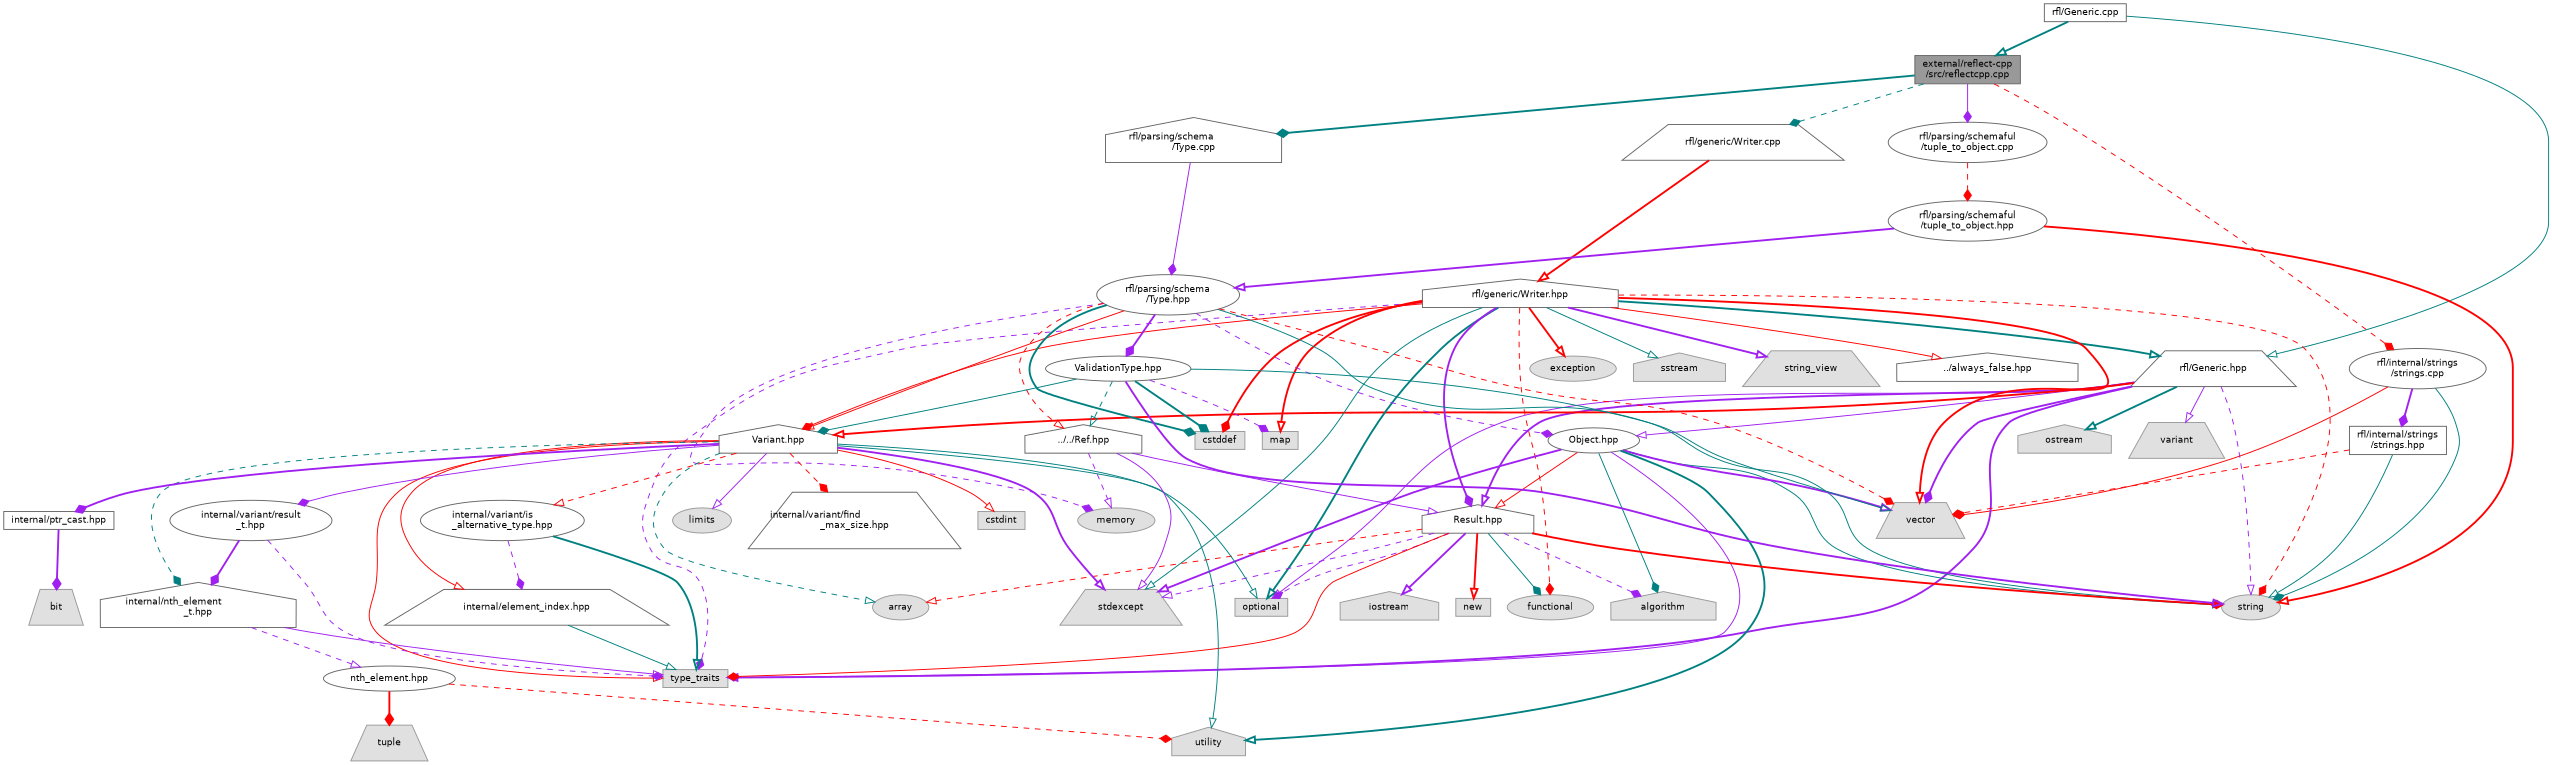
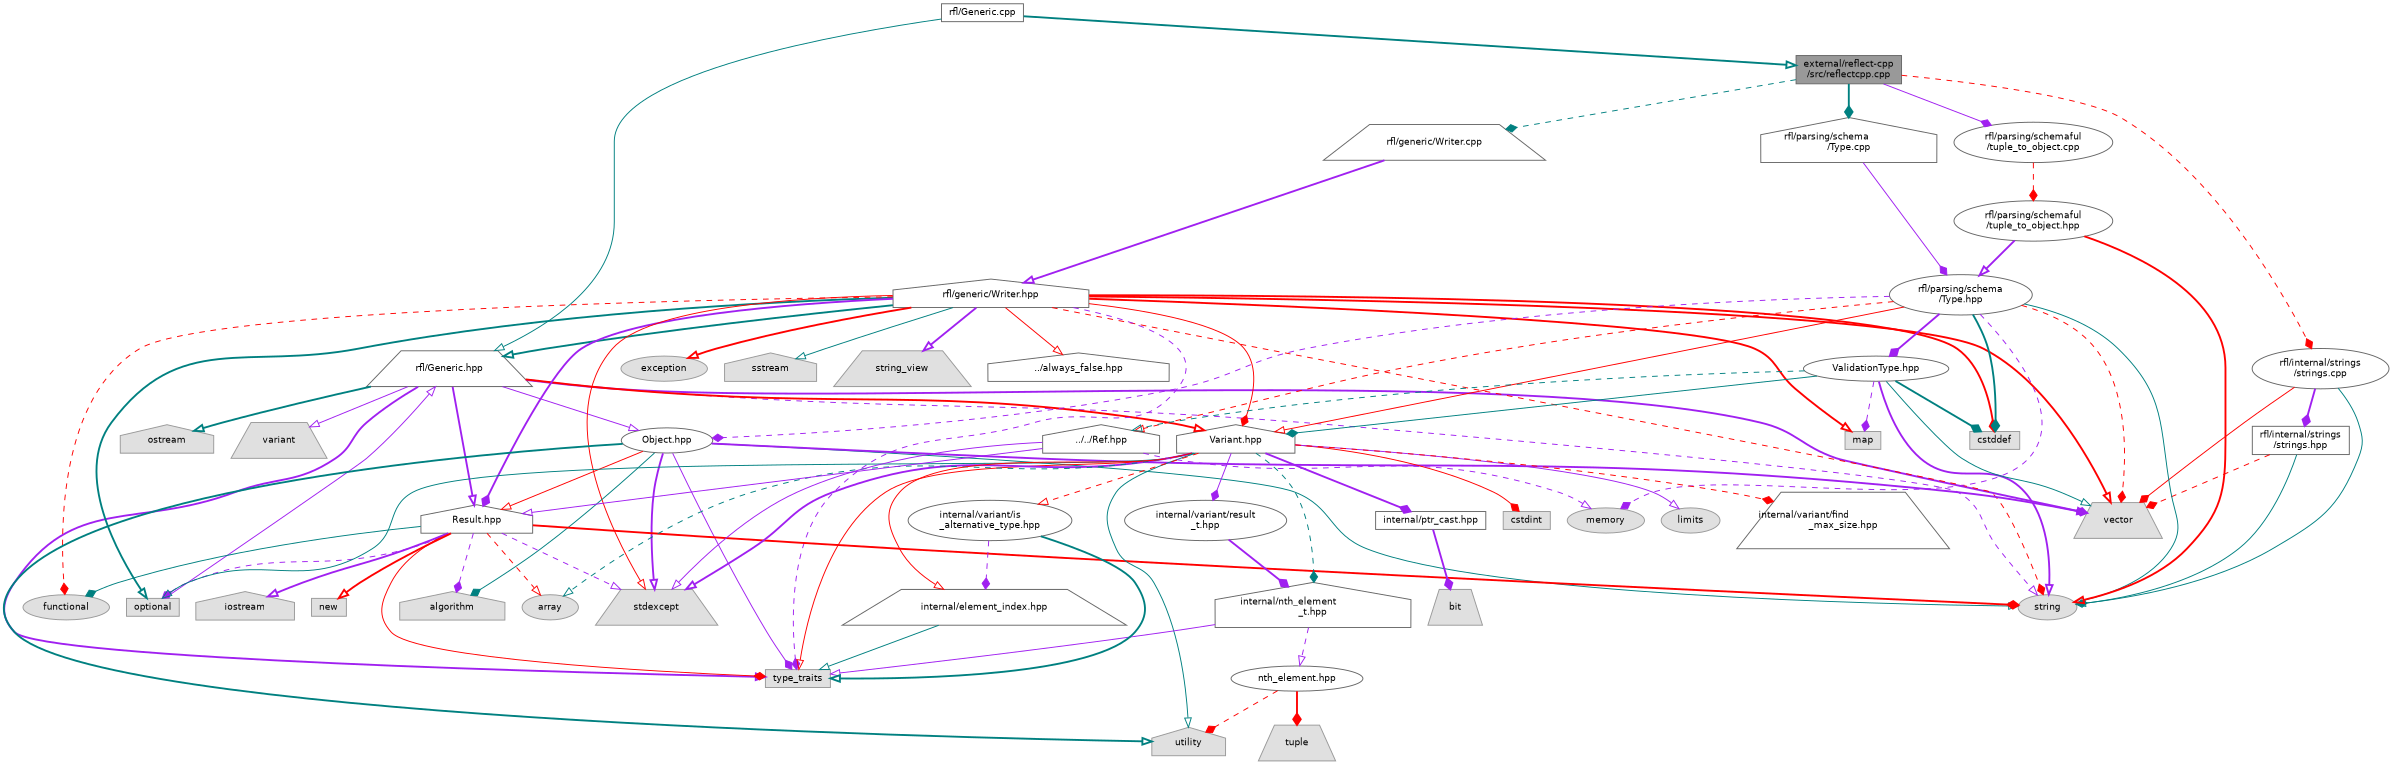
(1628, 218) -> (1209, 220)
(1653, 398) -> (303, 503)
(1320, 444) -> (618, 344)
(896, 464) -> (1390, 459)
(501, 665) -> none
